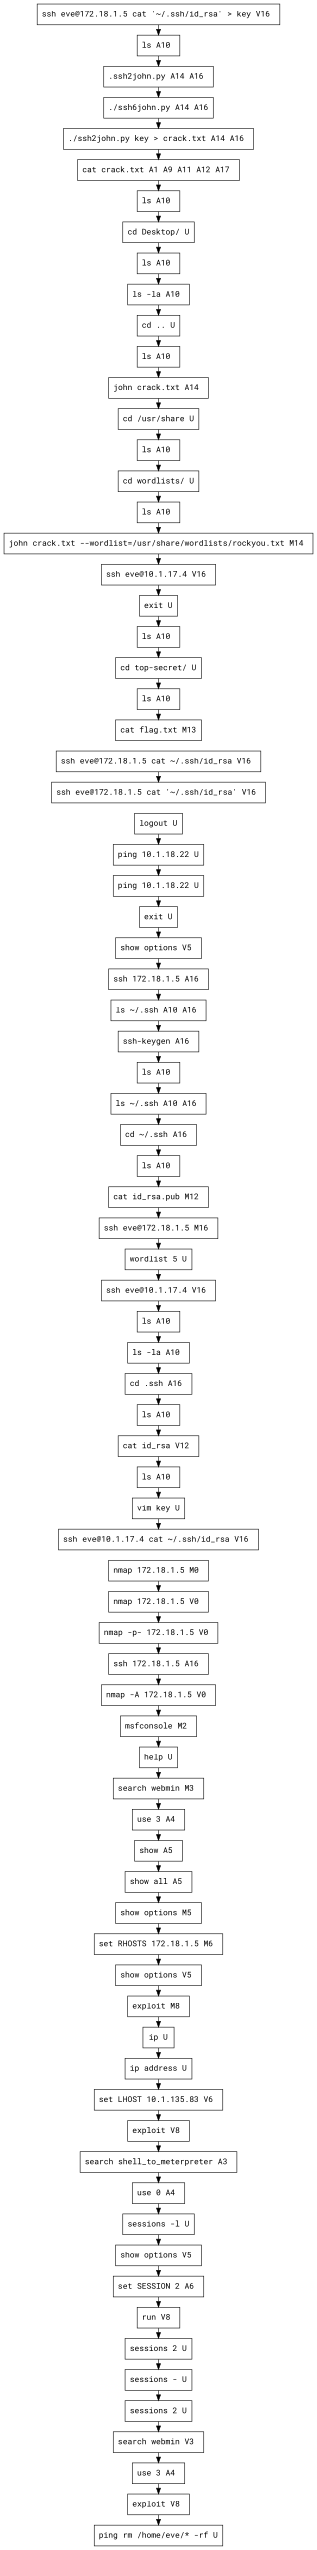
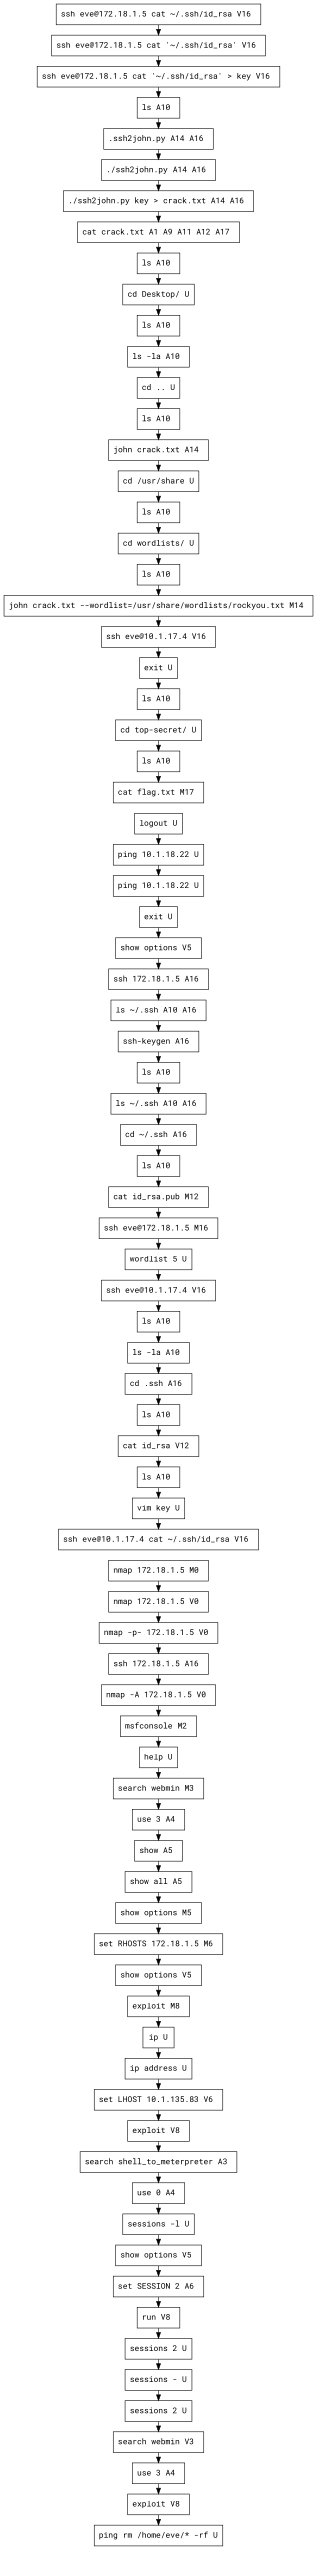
none -> (159, 58)
(159, 108) -> (159, 170)
(159, 730) -> (159, 793)
